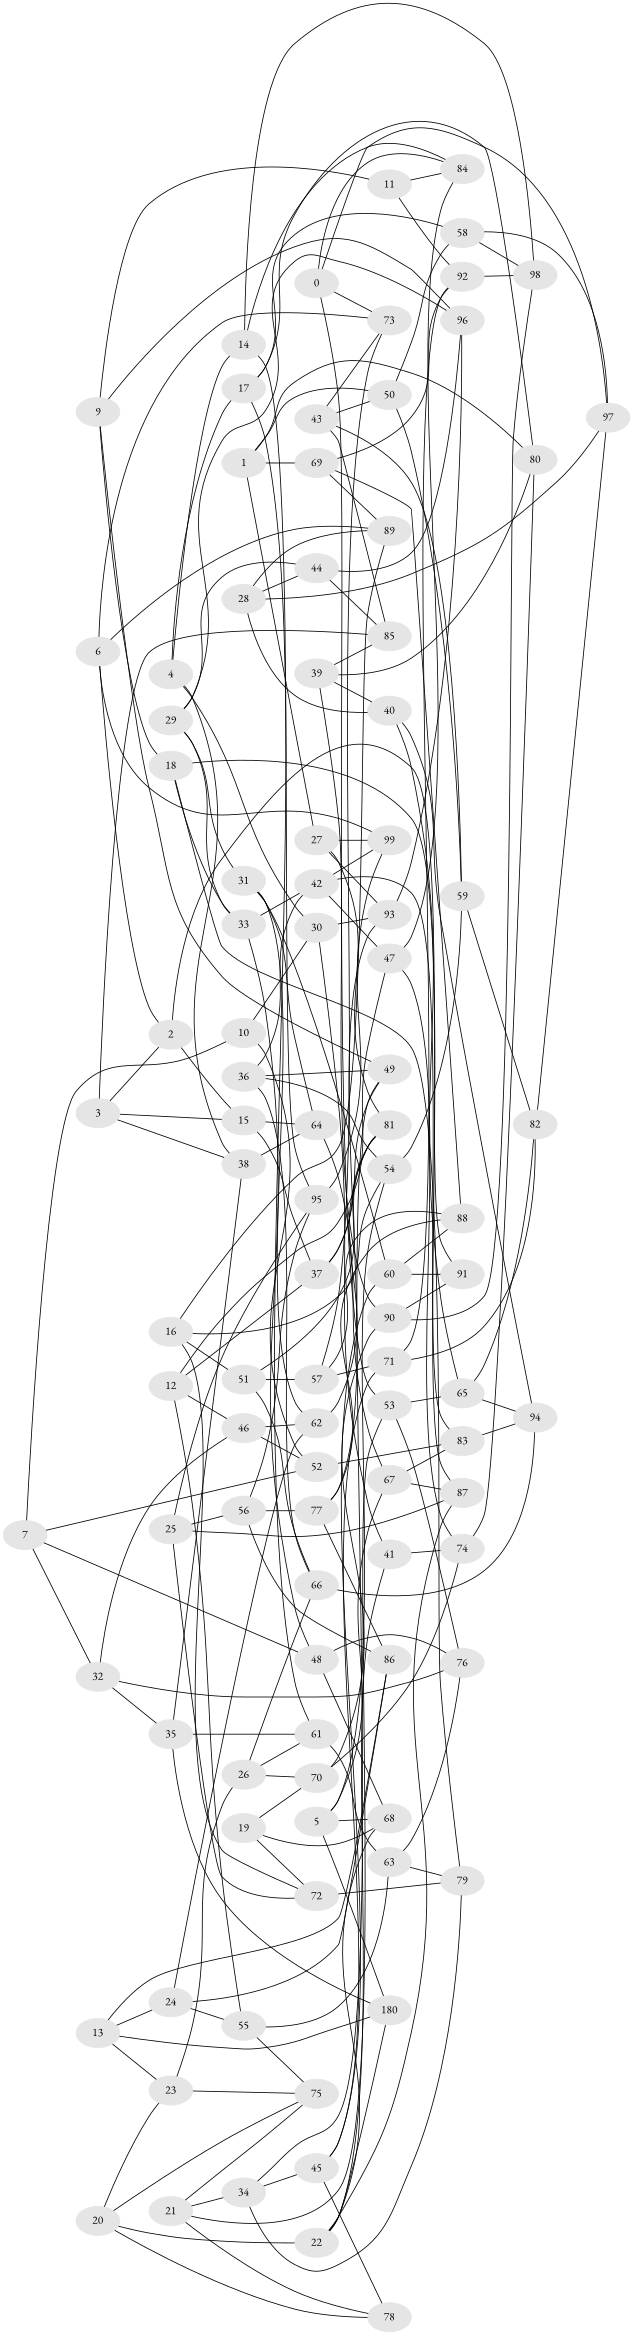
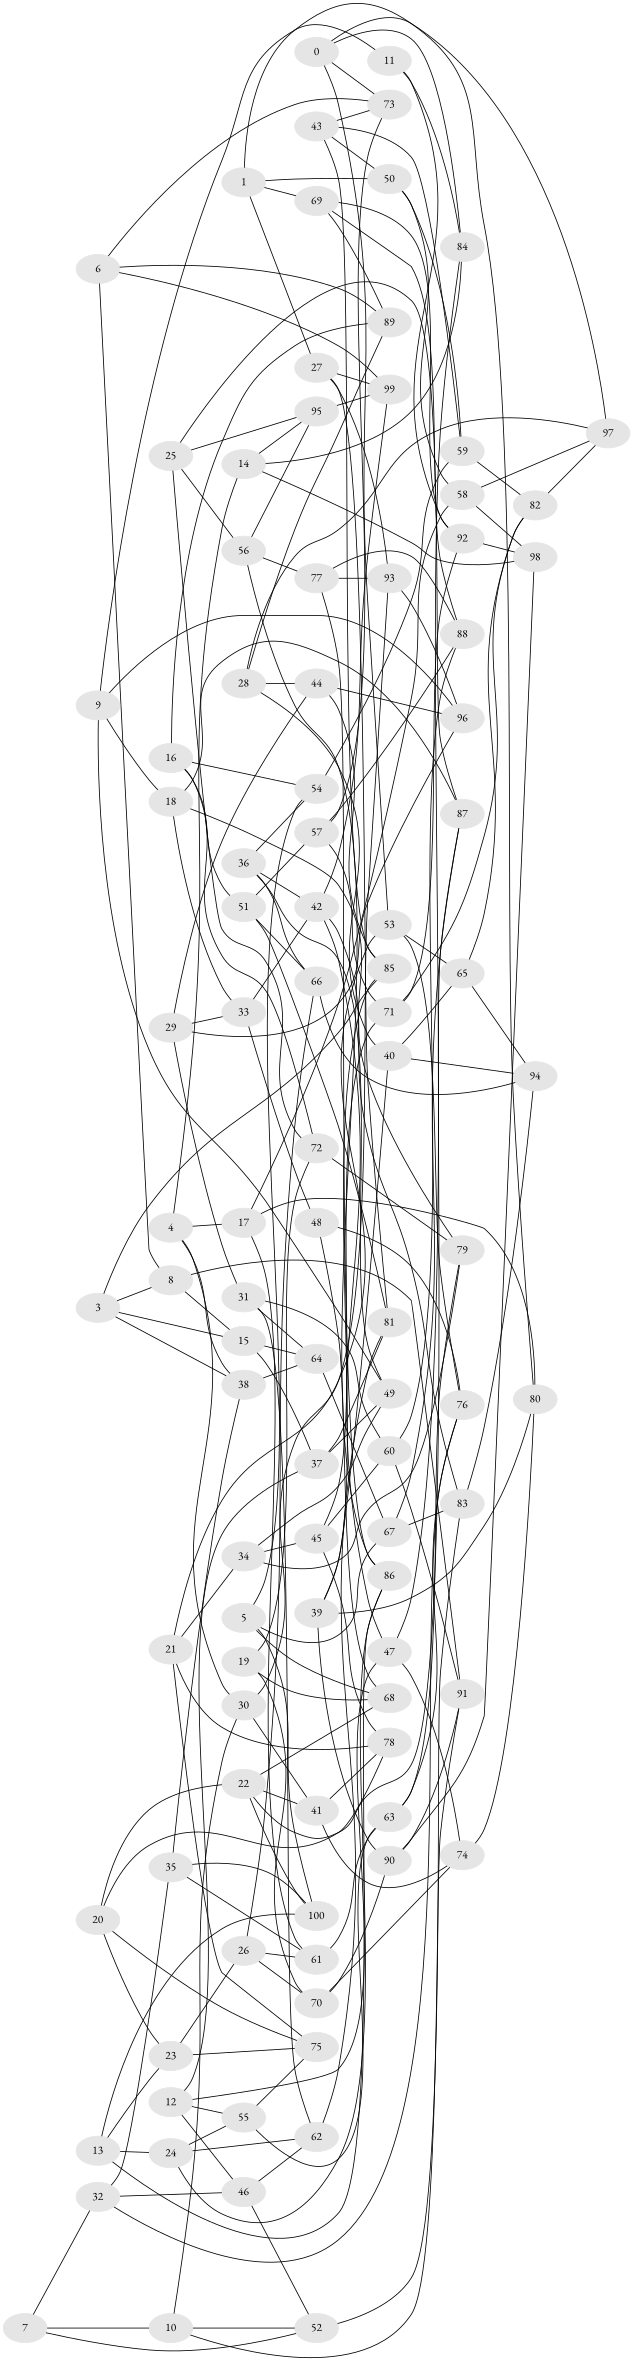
(171, 1035) -> (171, 1280)
(171, 1597) -> none
none -> (353, 1777)
(389, 2010) -> (317, 1916)
none -> (424, 2257)
